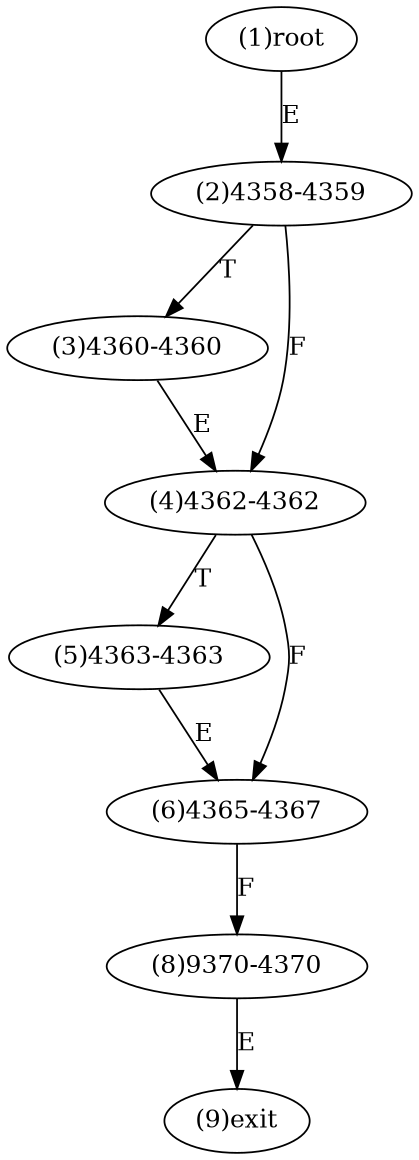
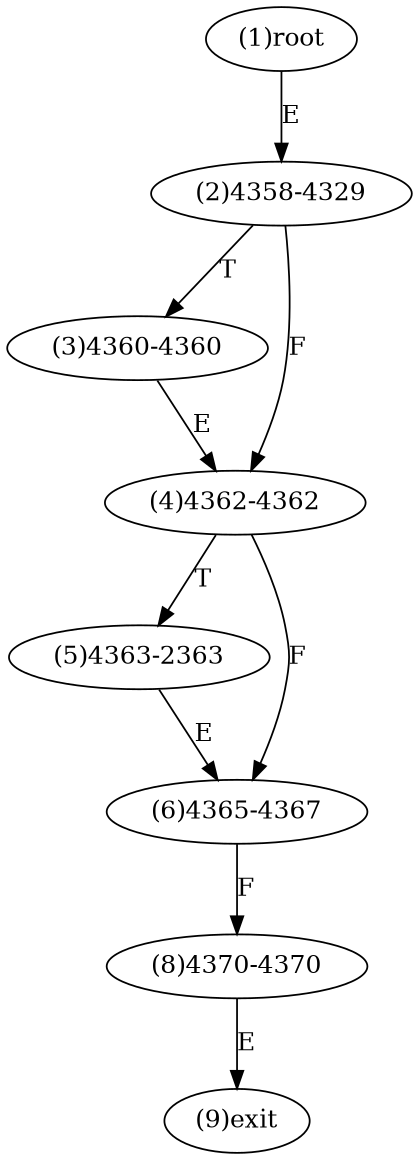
(281, 194) -> (281, 194)
(139, 657) -> (139, 657)
(237, 966) -> (237, 966)
